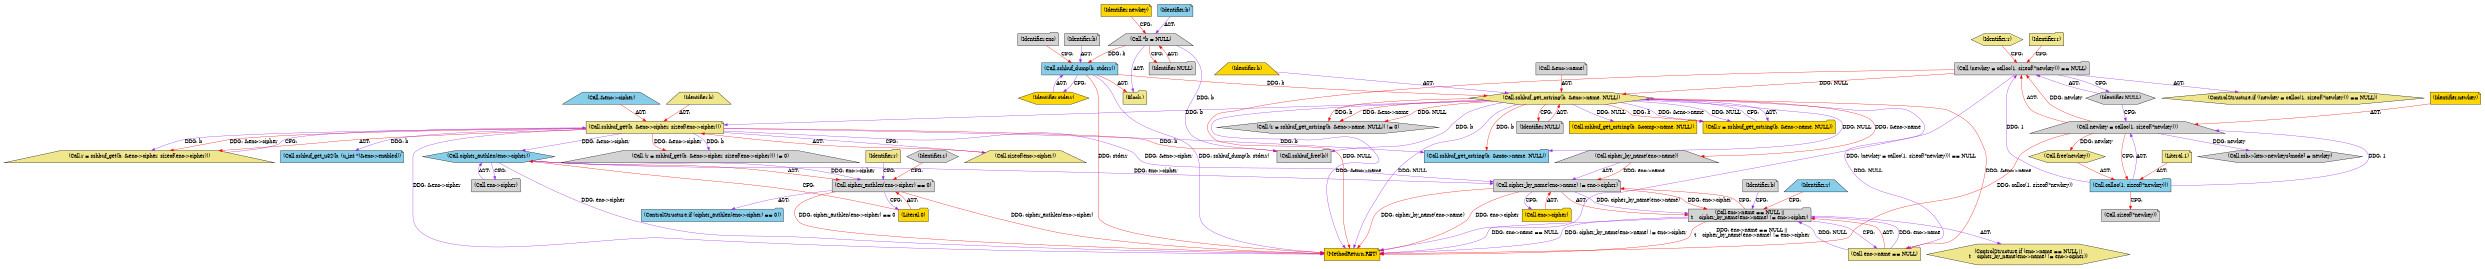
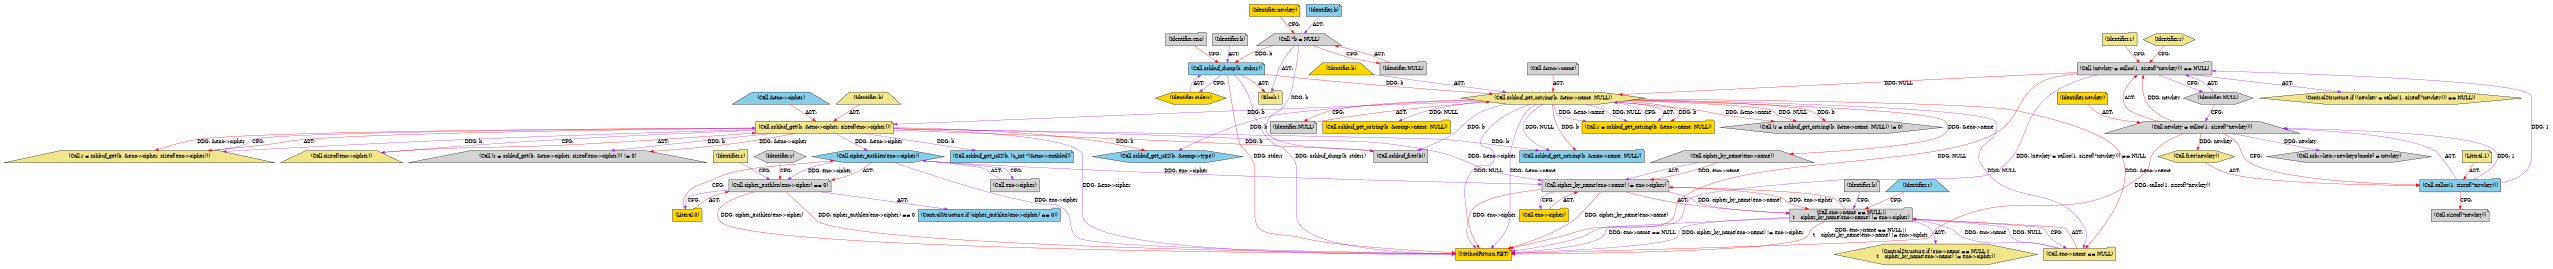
none -> (1168, 157)
